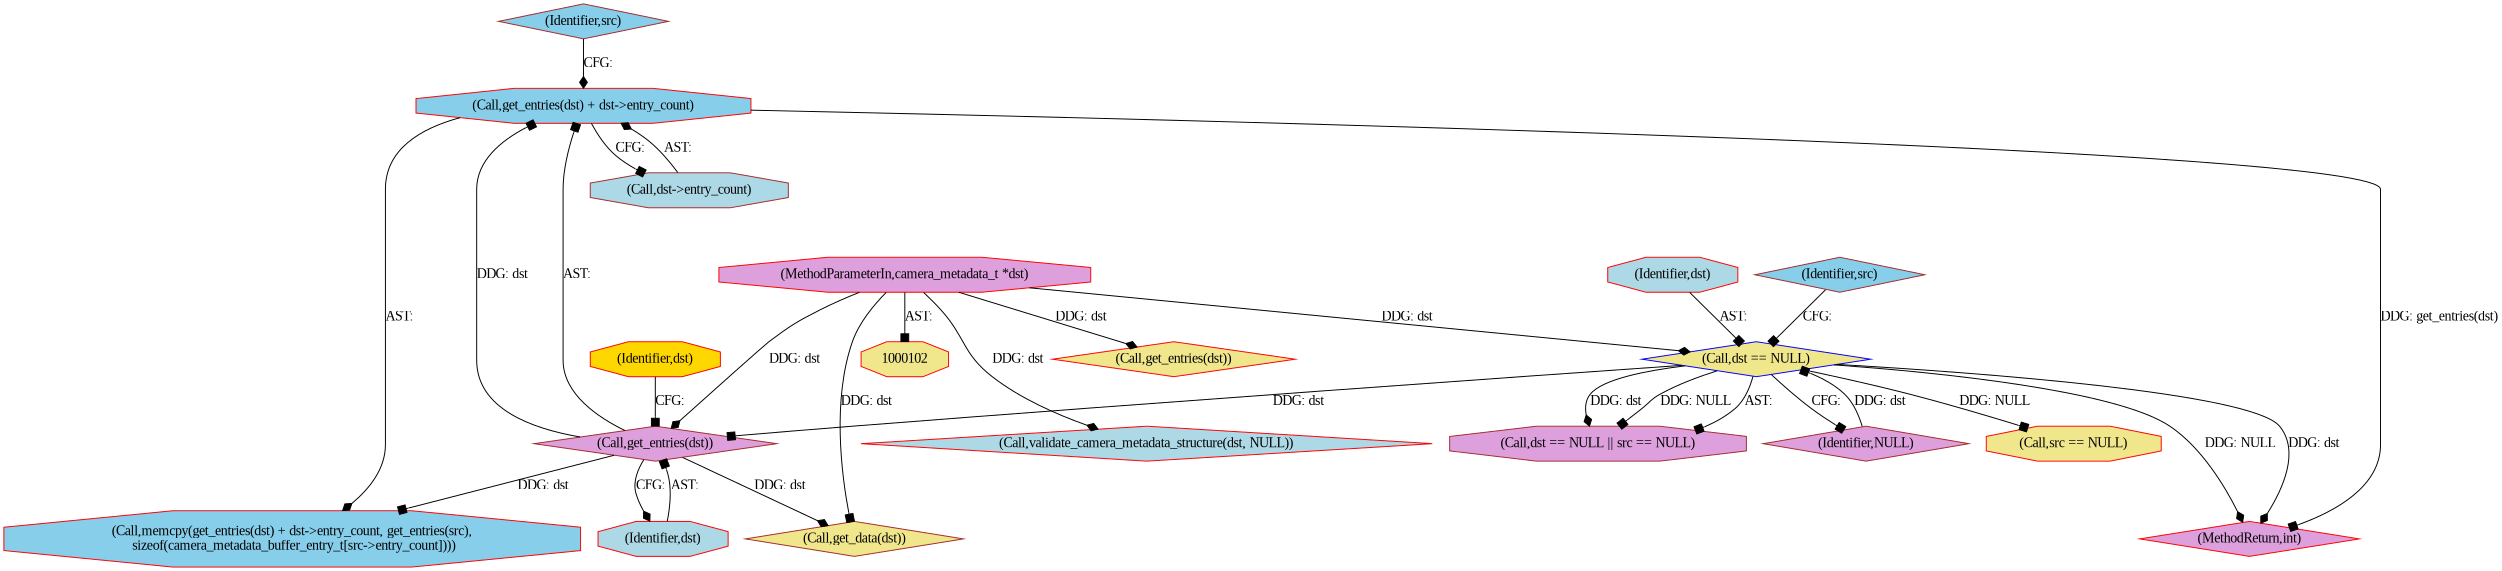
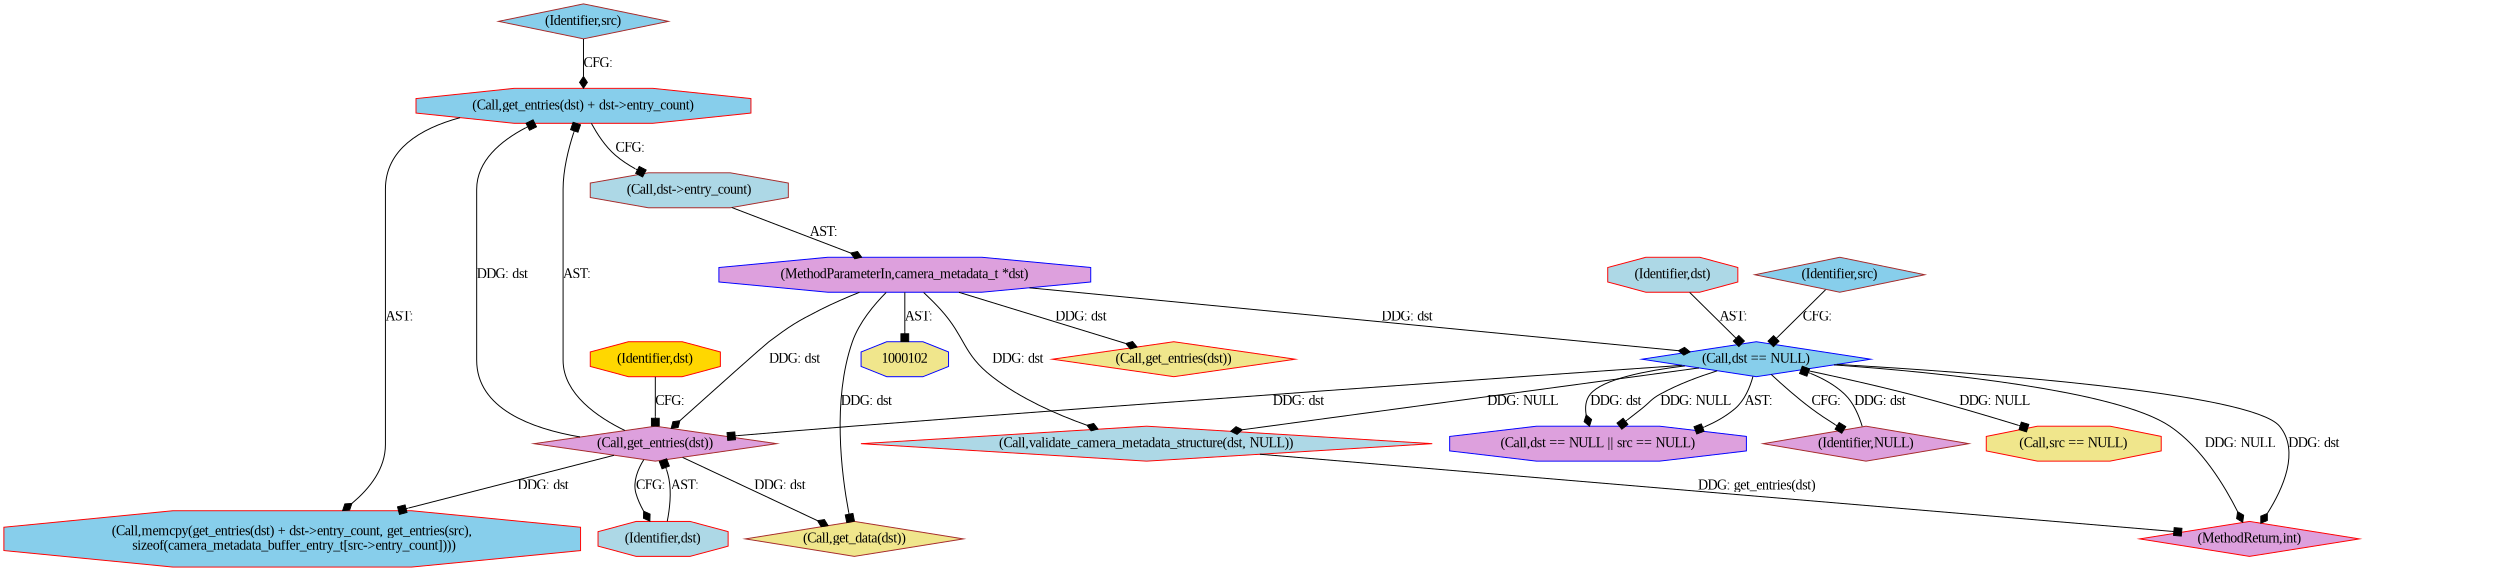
(1756, 139) -> (1716, 493)
(657, 148) -> (791, 230)
(905, 275) -> (905, 275)
(905, 359) -> (905, 359)
(1756, 359) -> (1756, 359)
none -> (1471, 399)
(1598, 444) -> (1598, 444)
